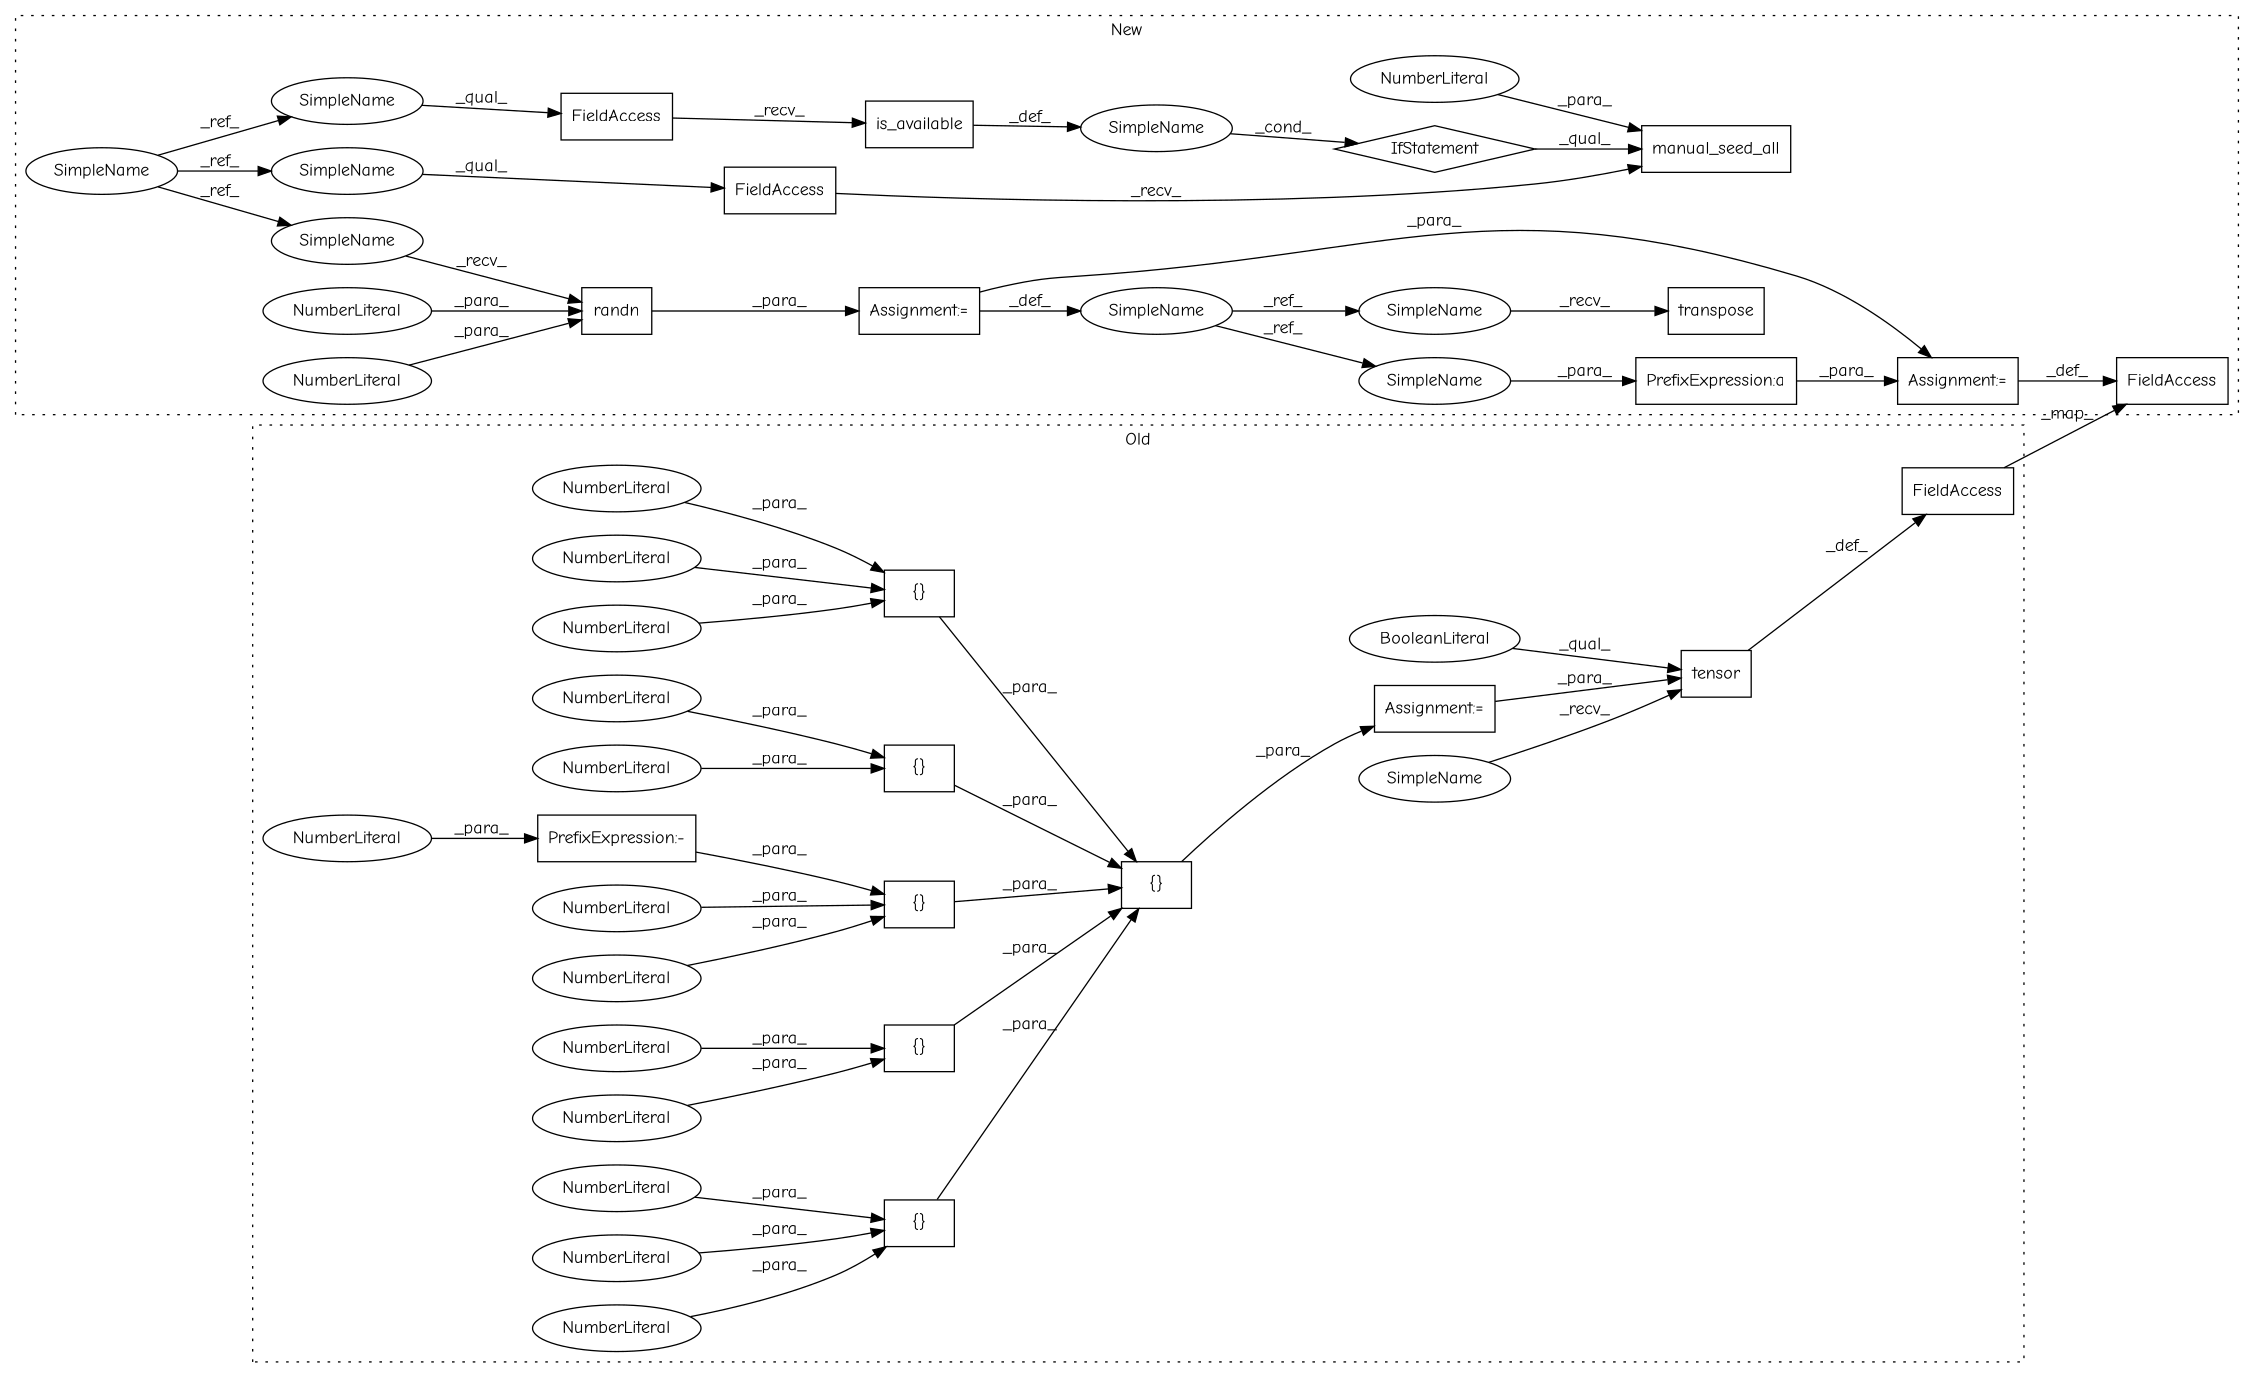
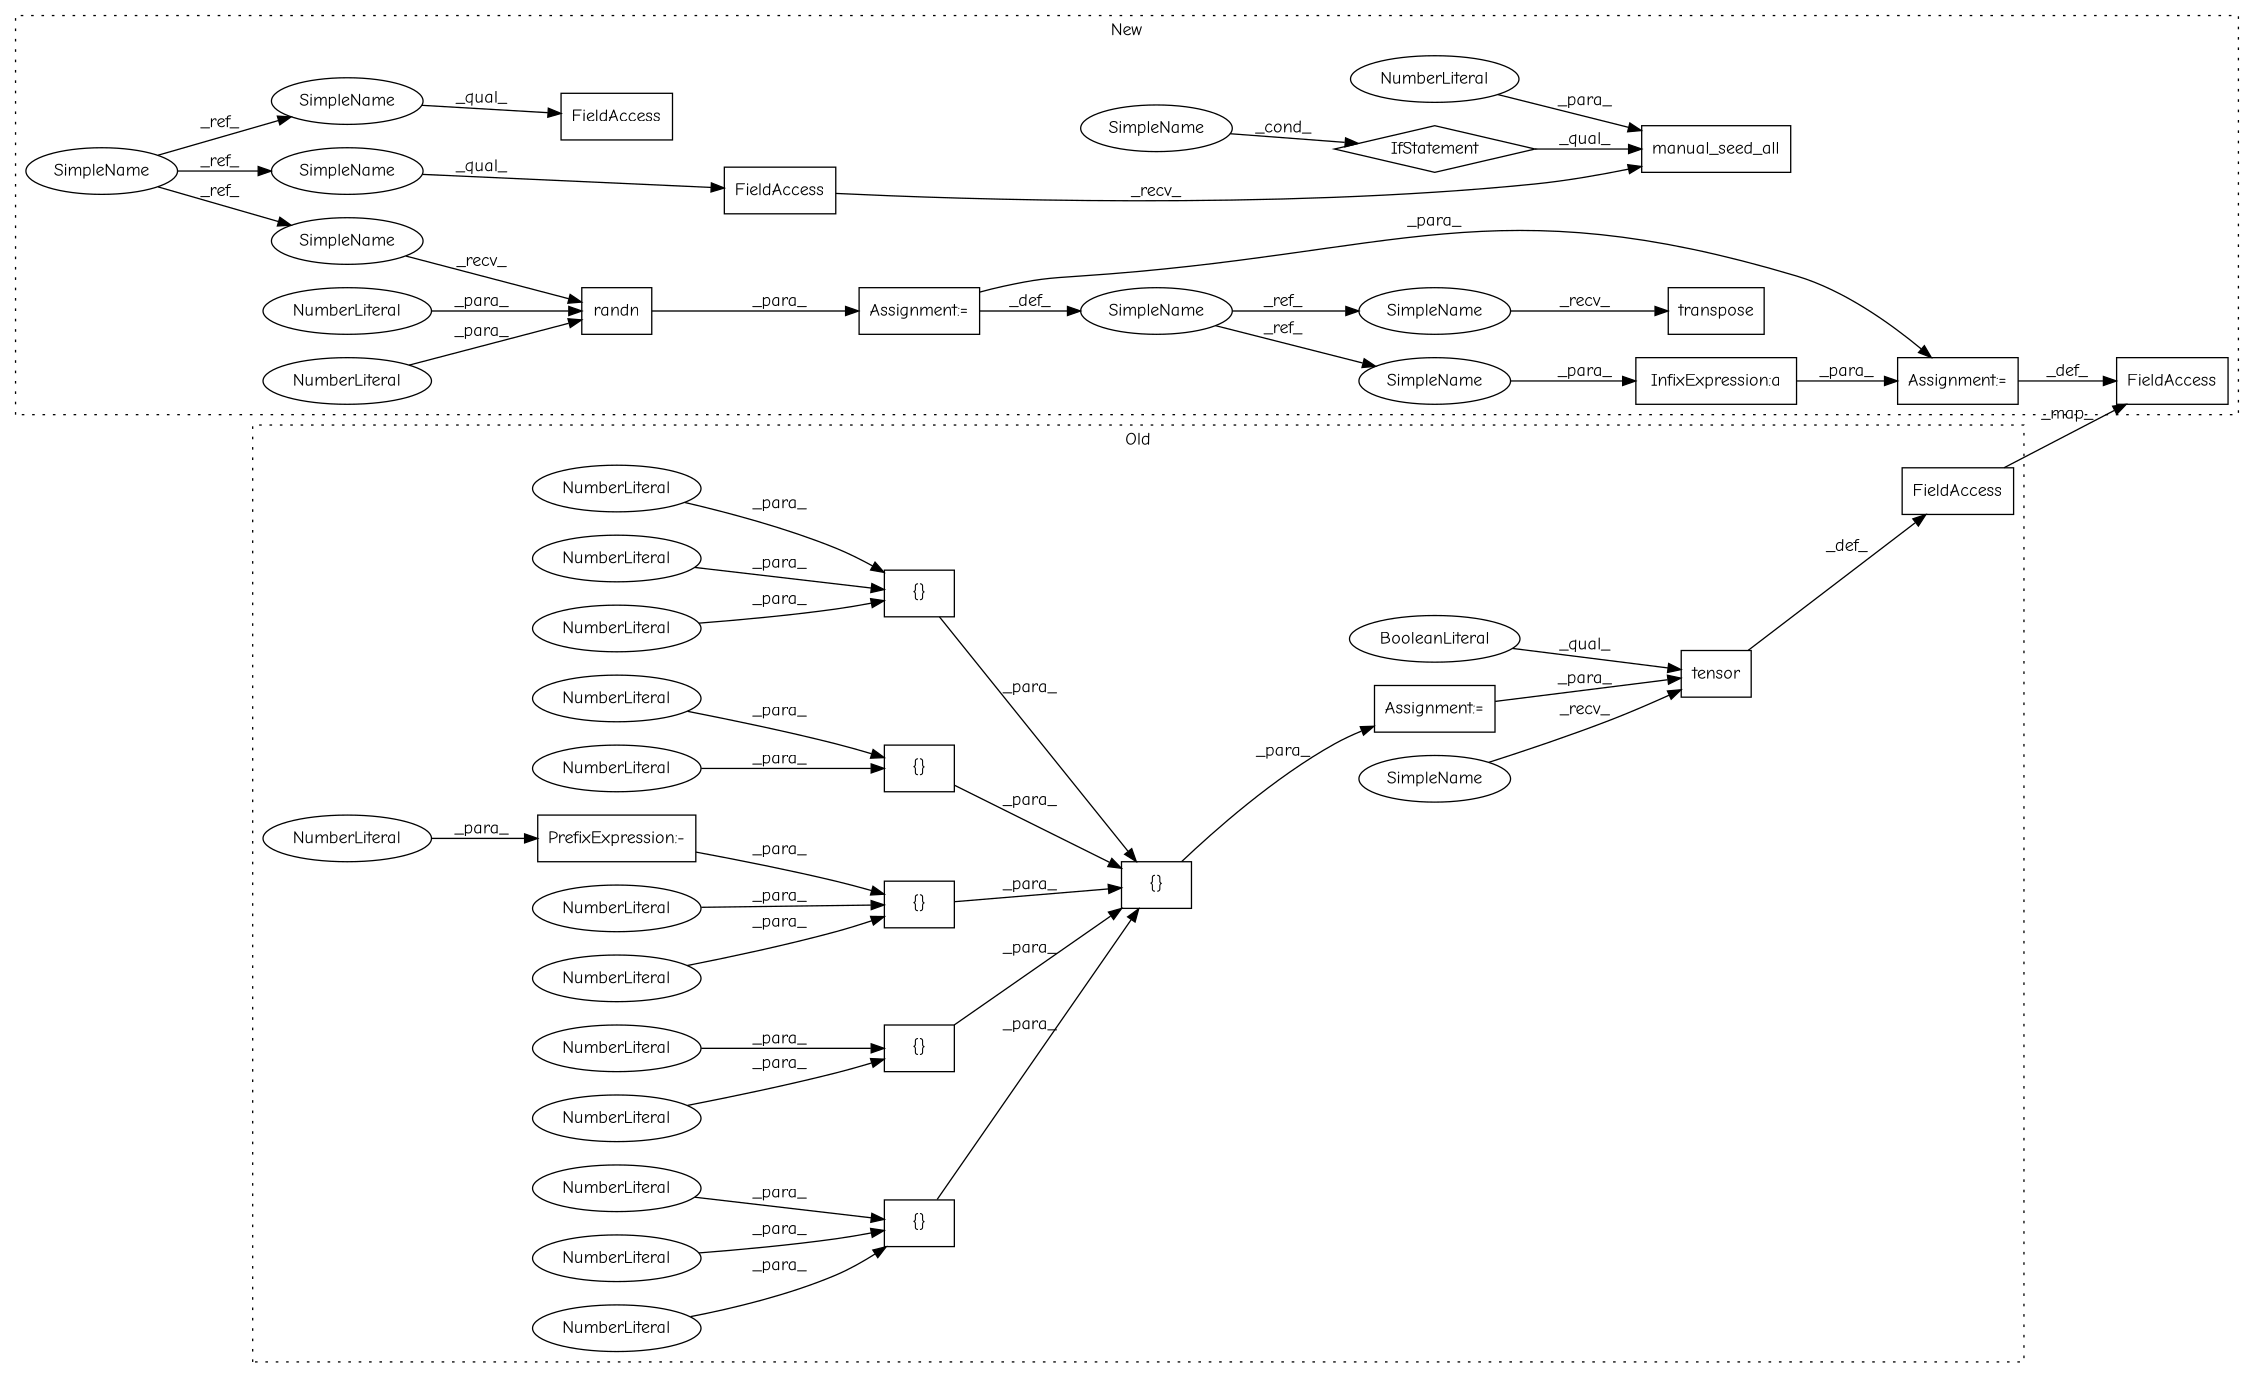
(919, 124) -> none
(1716, 381) -> (1716, 381)
